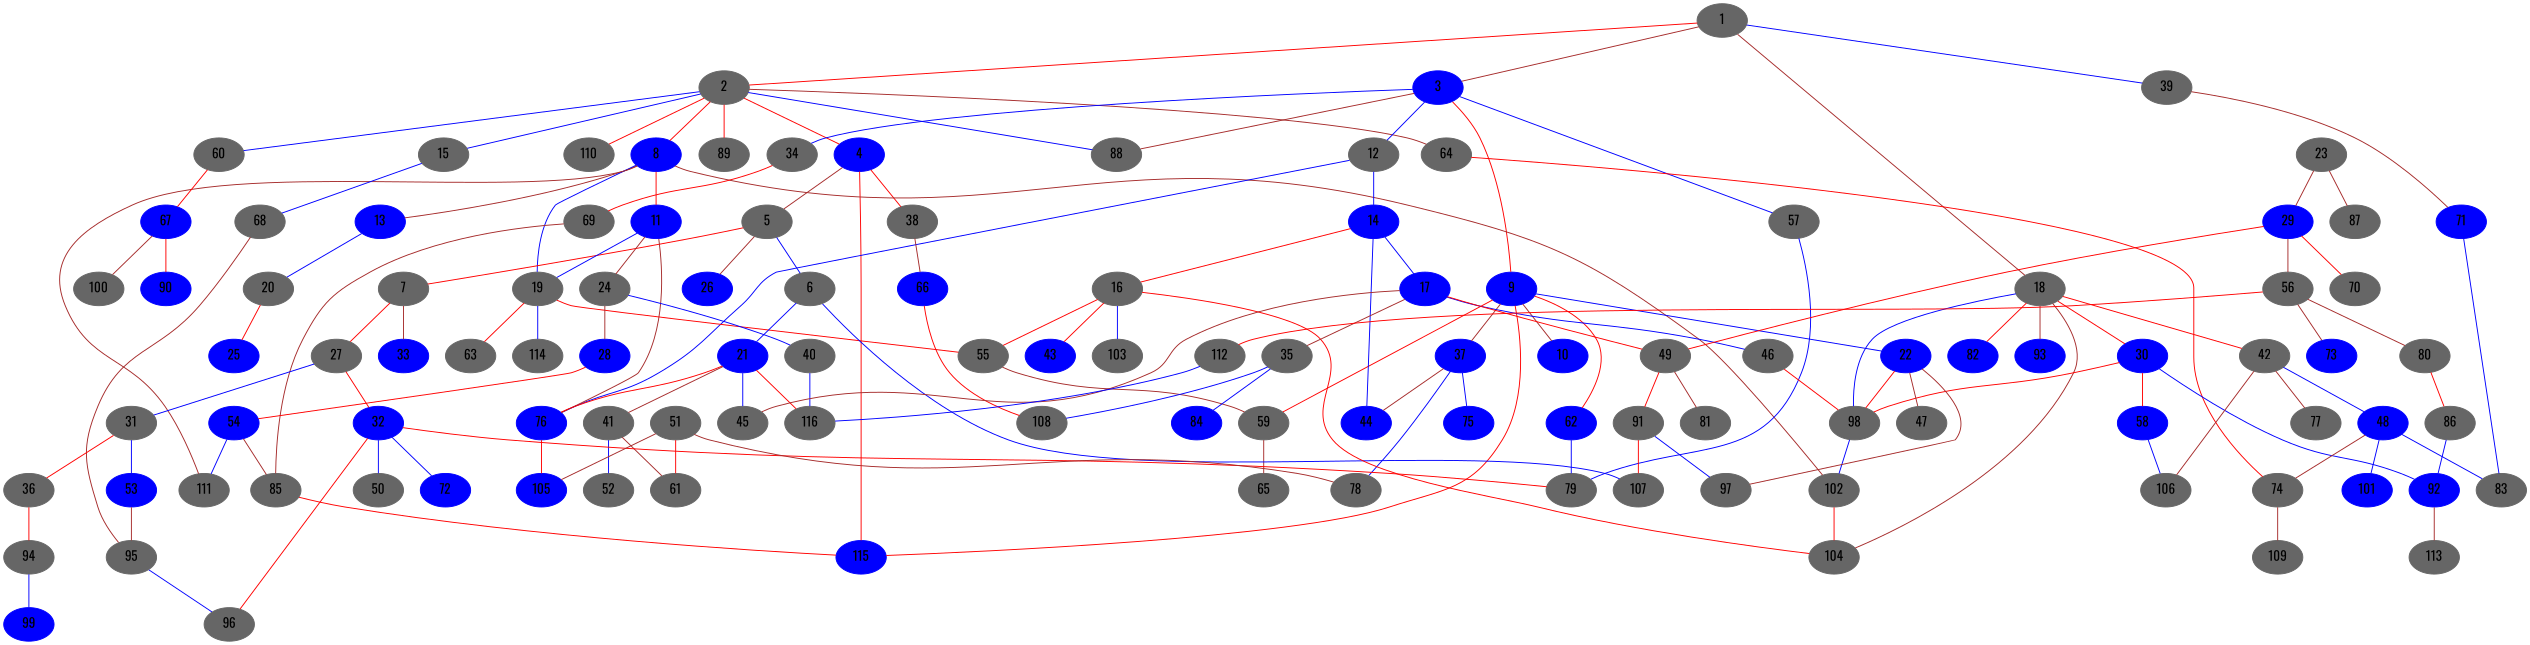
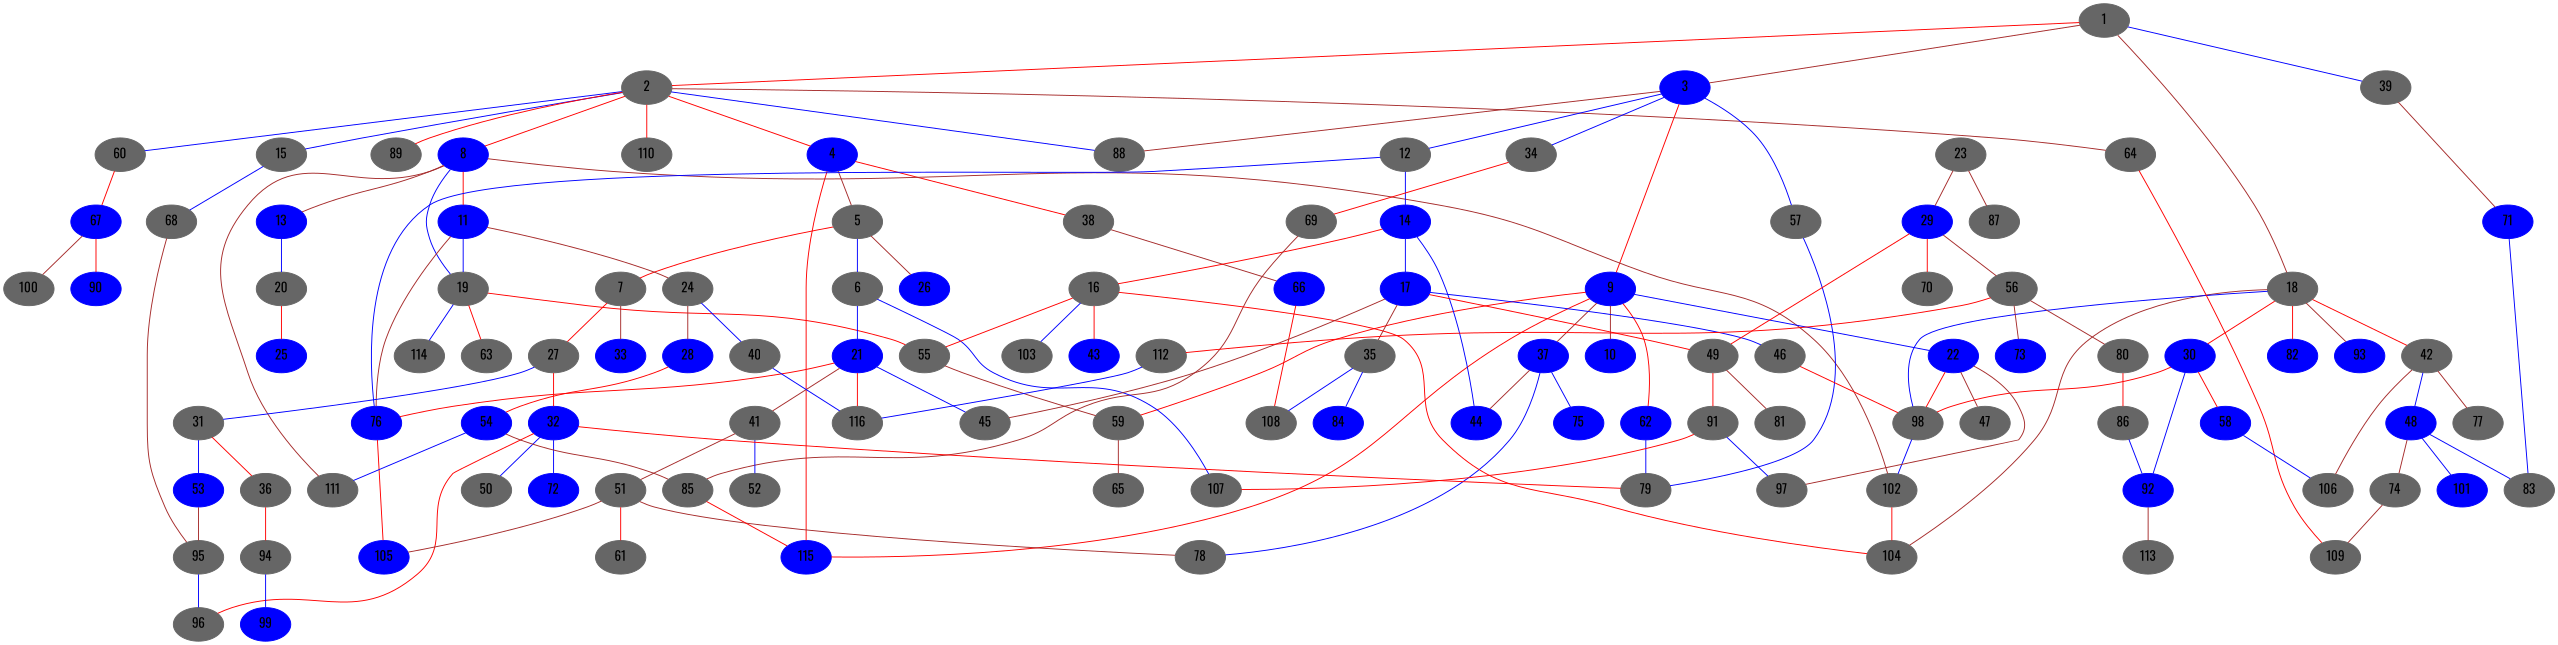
(1922, 204) -> (2236, 355)
(642, 457) -> (688, 457)
